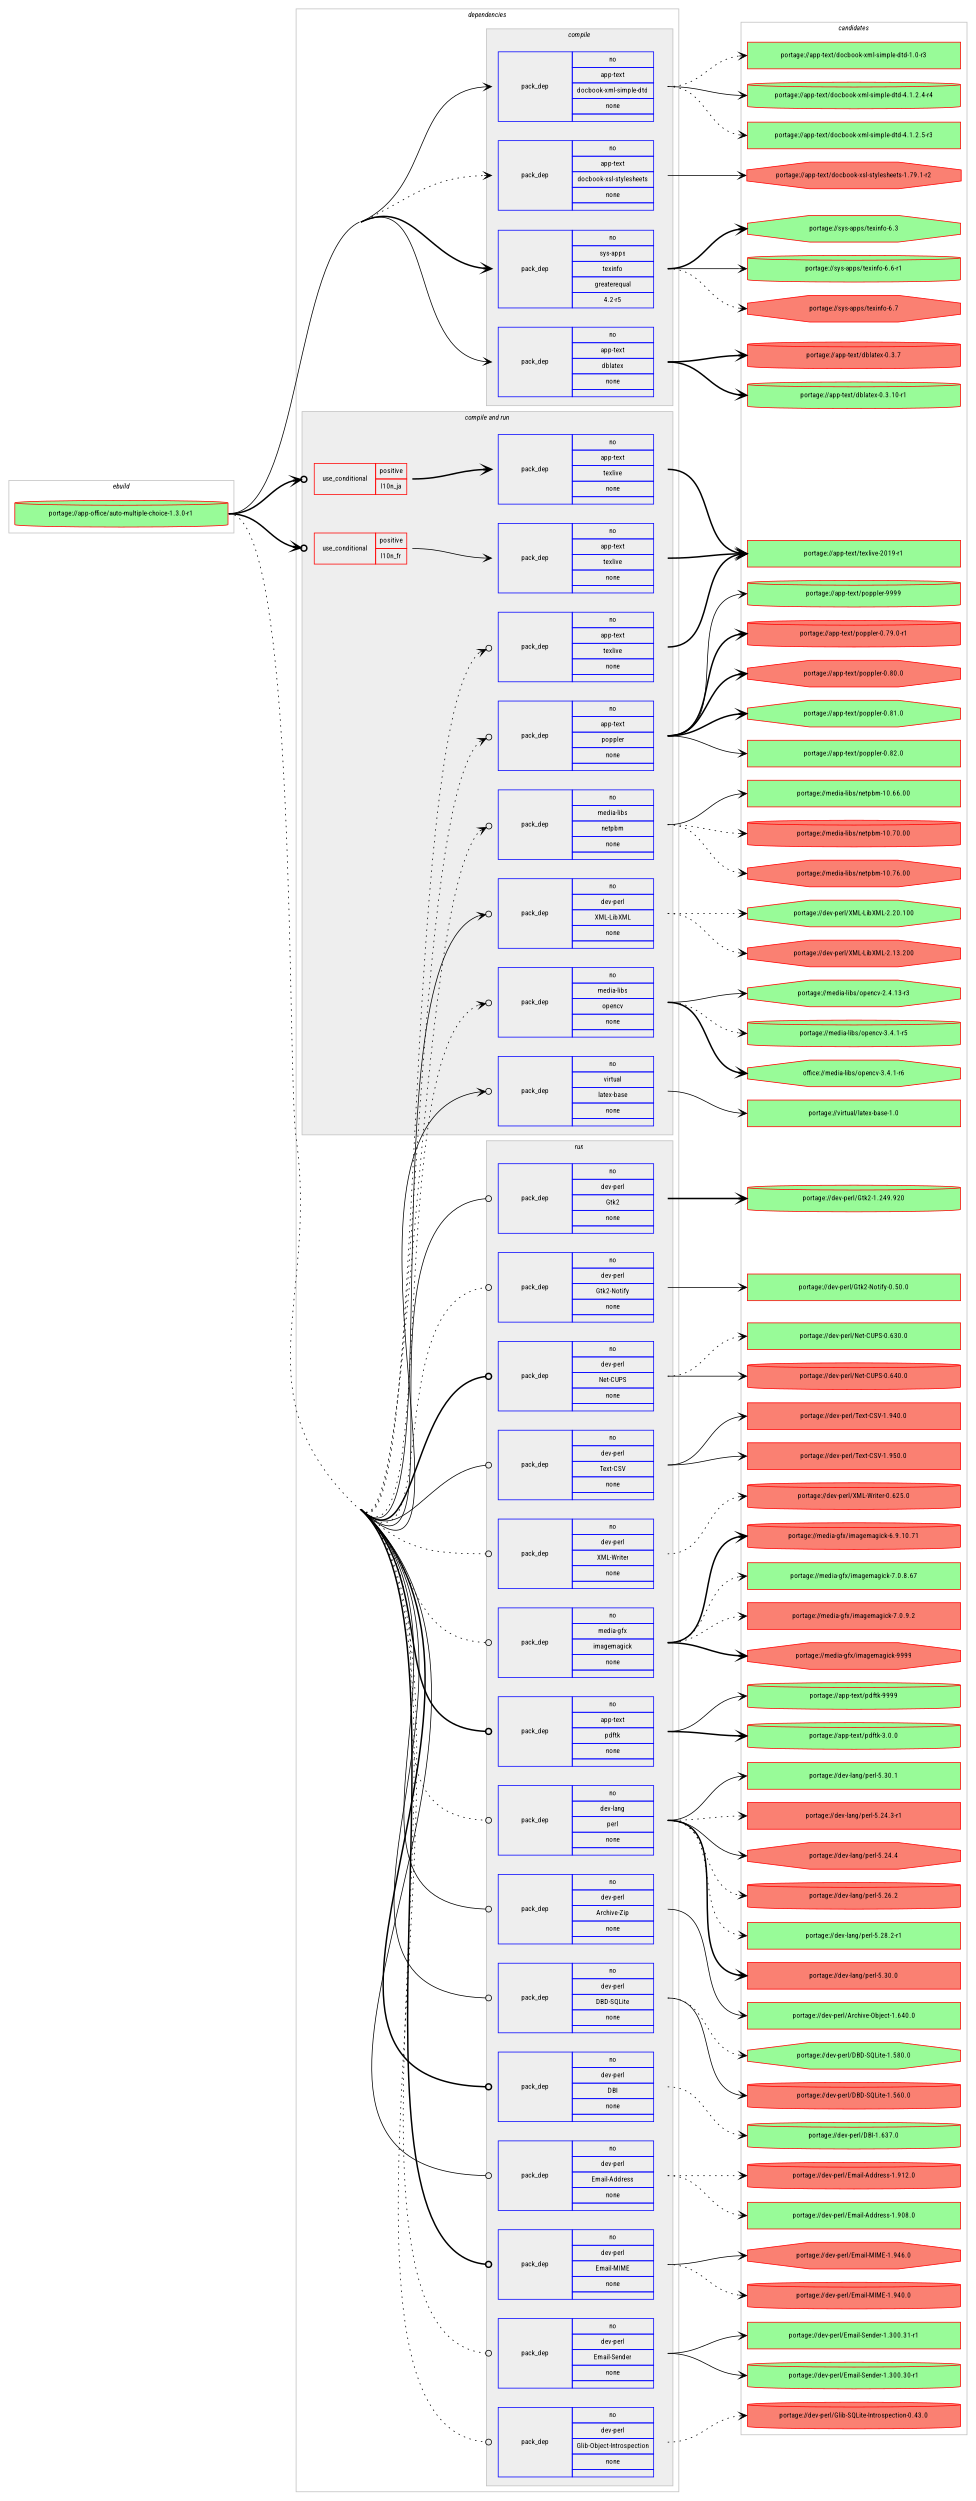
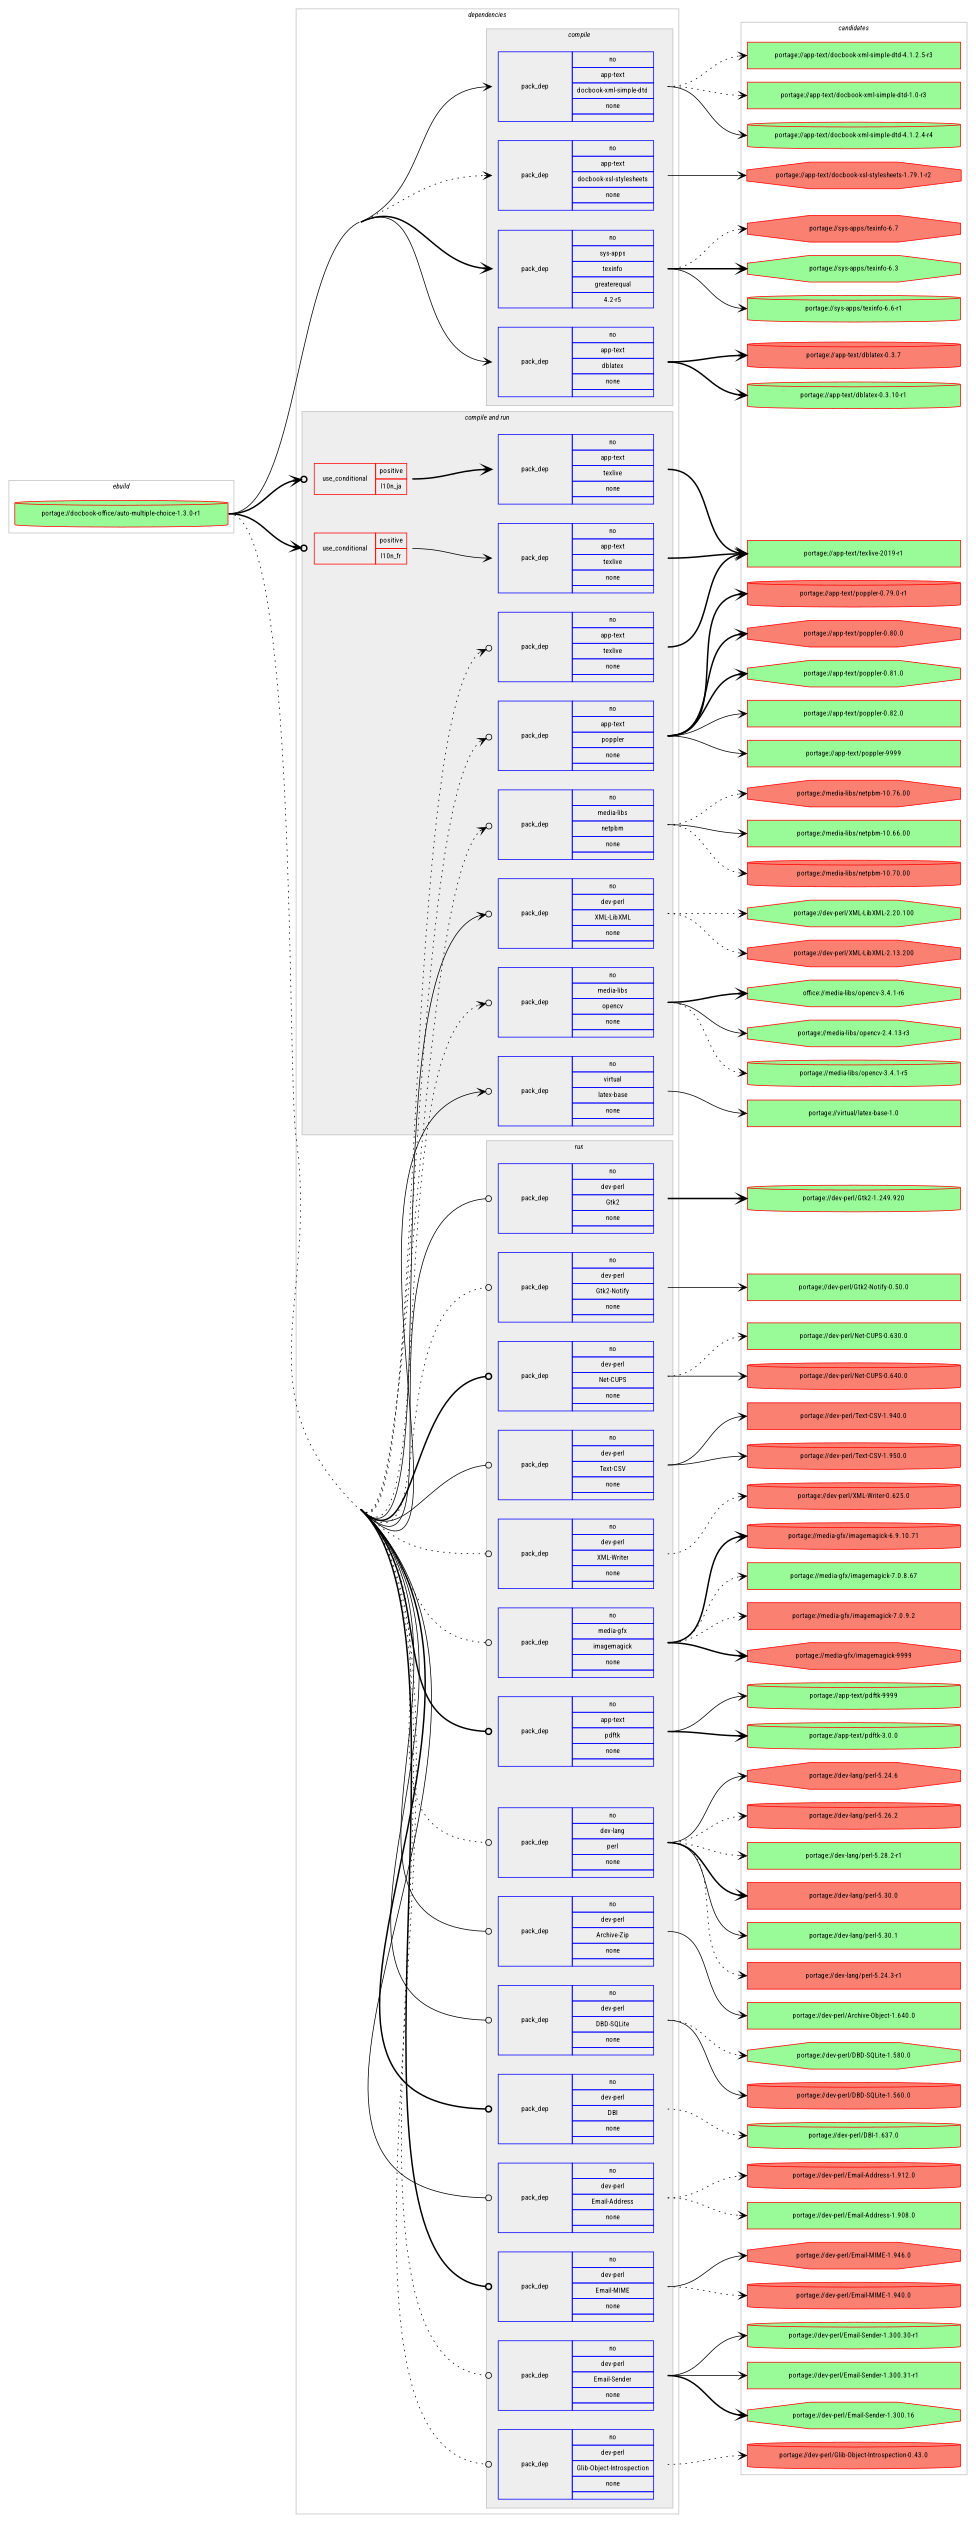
(121, 514) -> (121, 514)
(854, 594) -> (854, 754)
(854, 1456) -> (854, 1456)
(854, 1856) -> (854, 1776)
none -> (854, 2416)
(854, 2416) -> (854, 2456)
